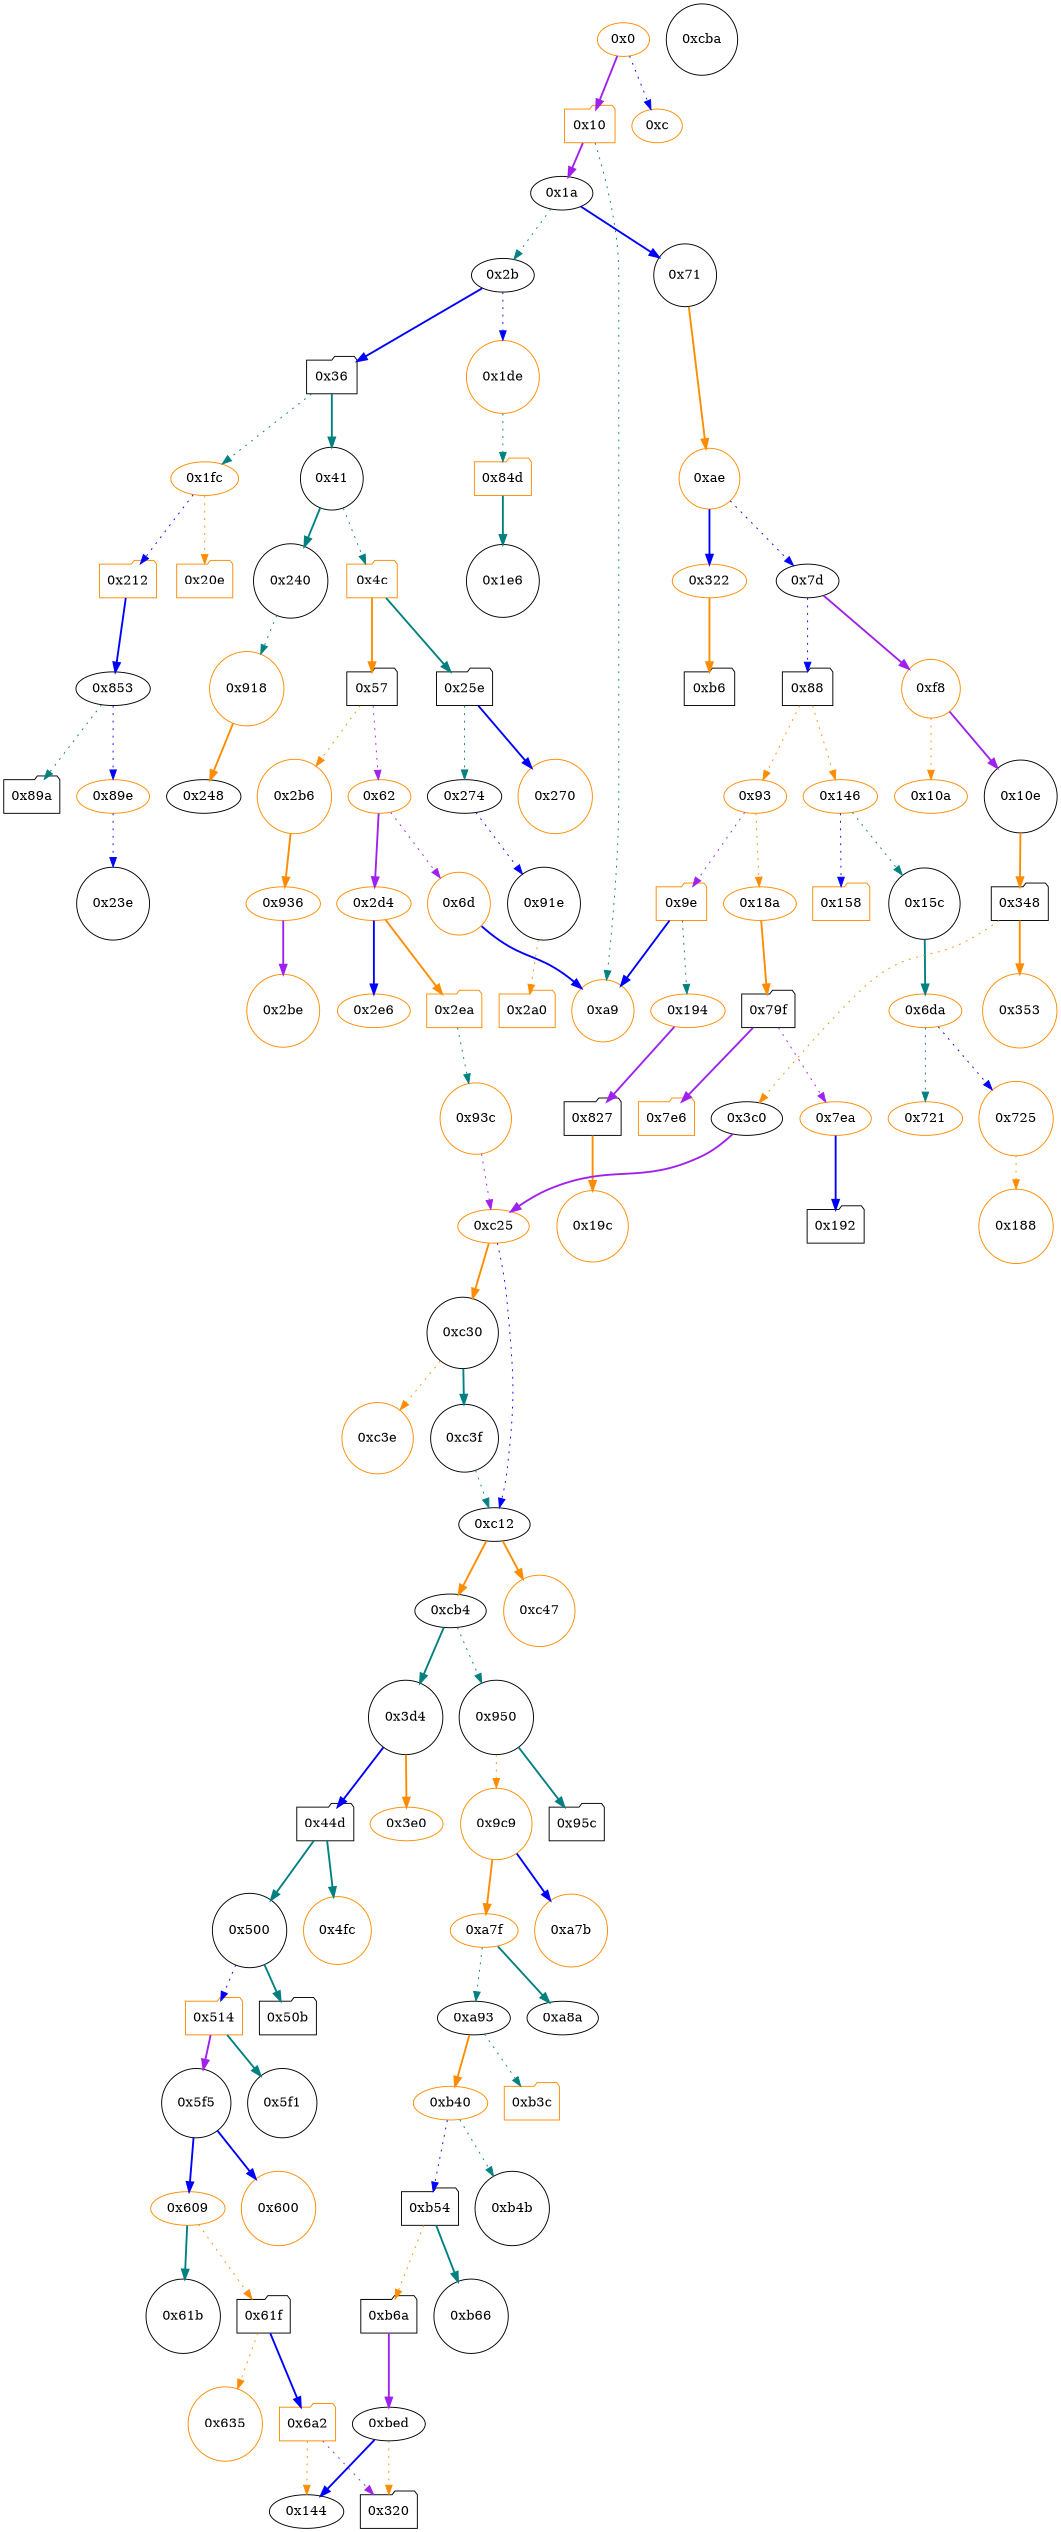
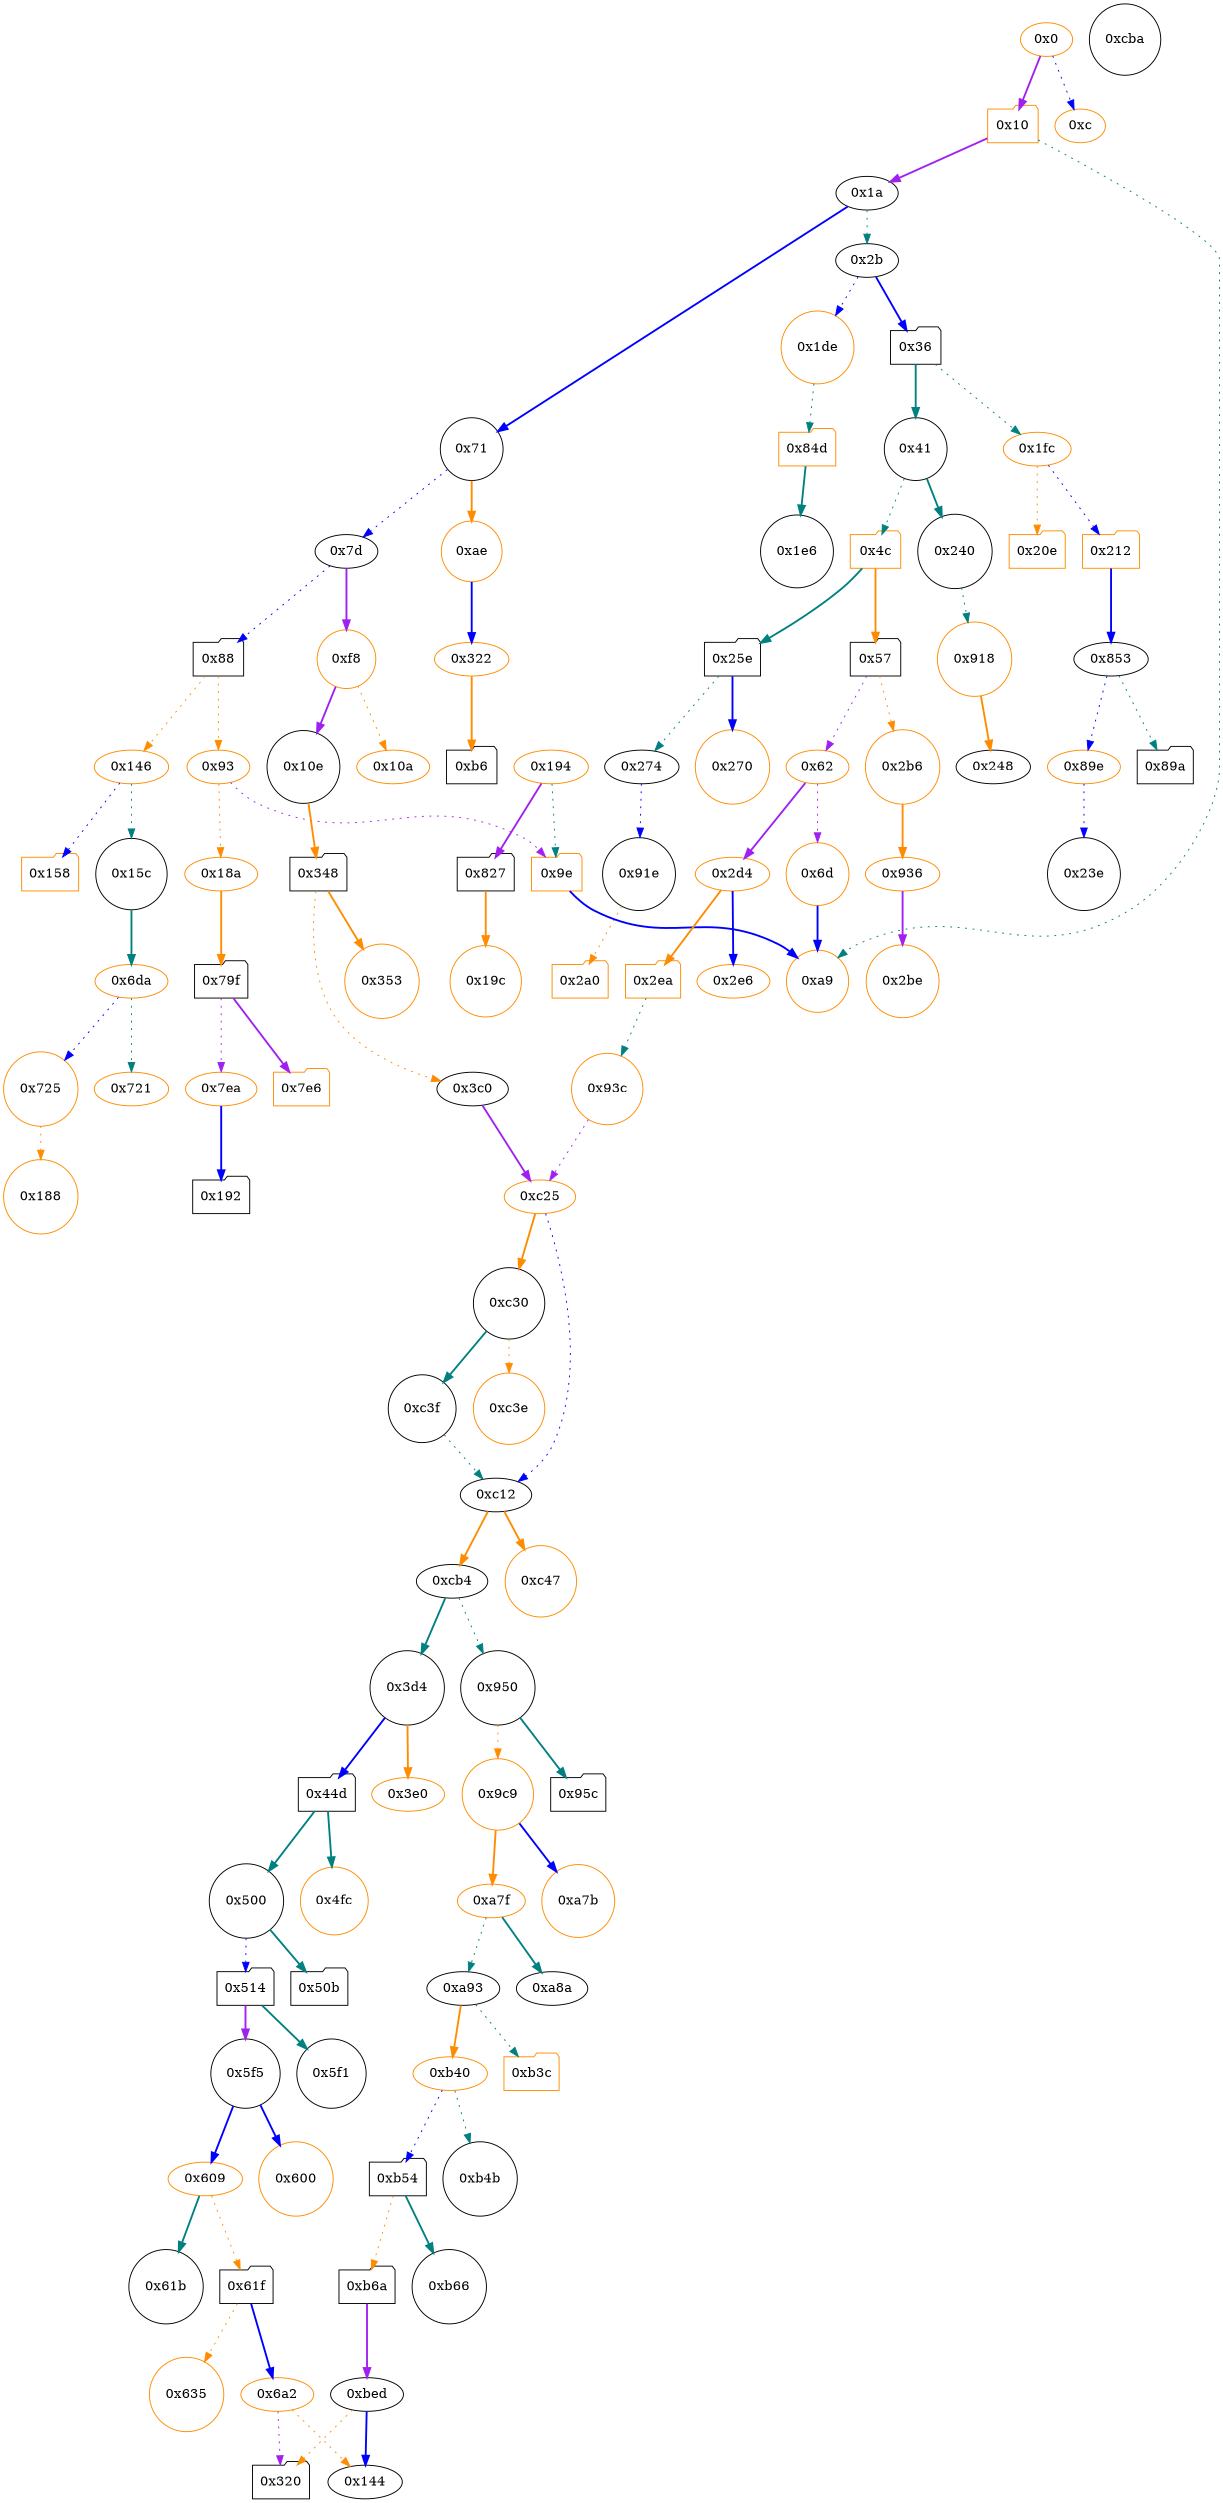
(759, 530) -> (409, 500)
(684, 952) -> (554, 816)
(214, 2018) -> (246, 1989)
(308, 2424) -> (277, 2395)
